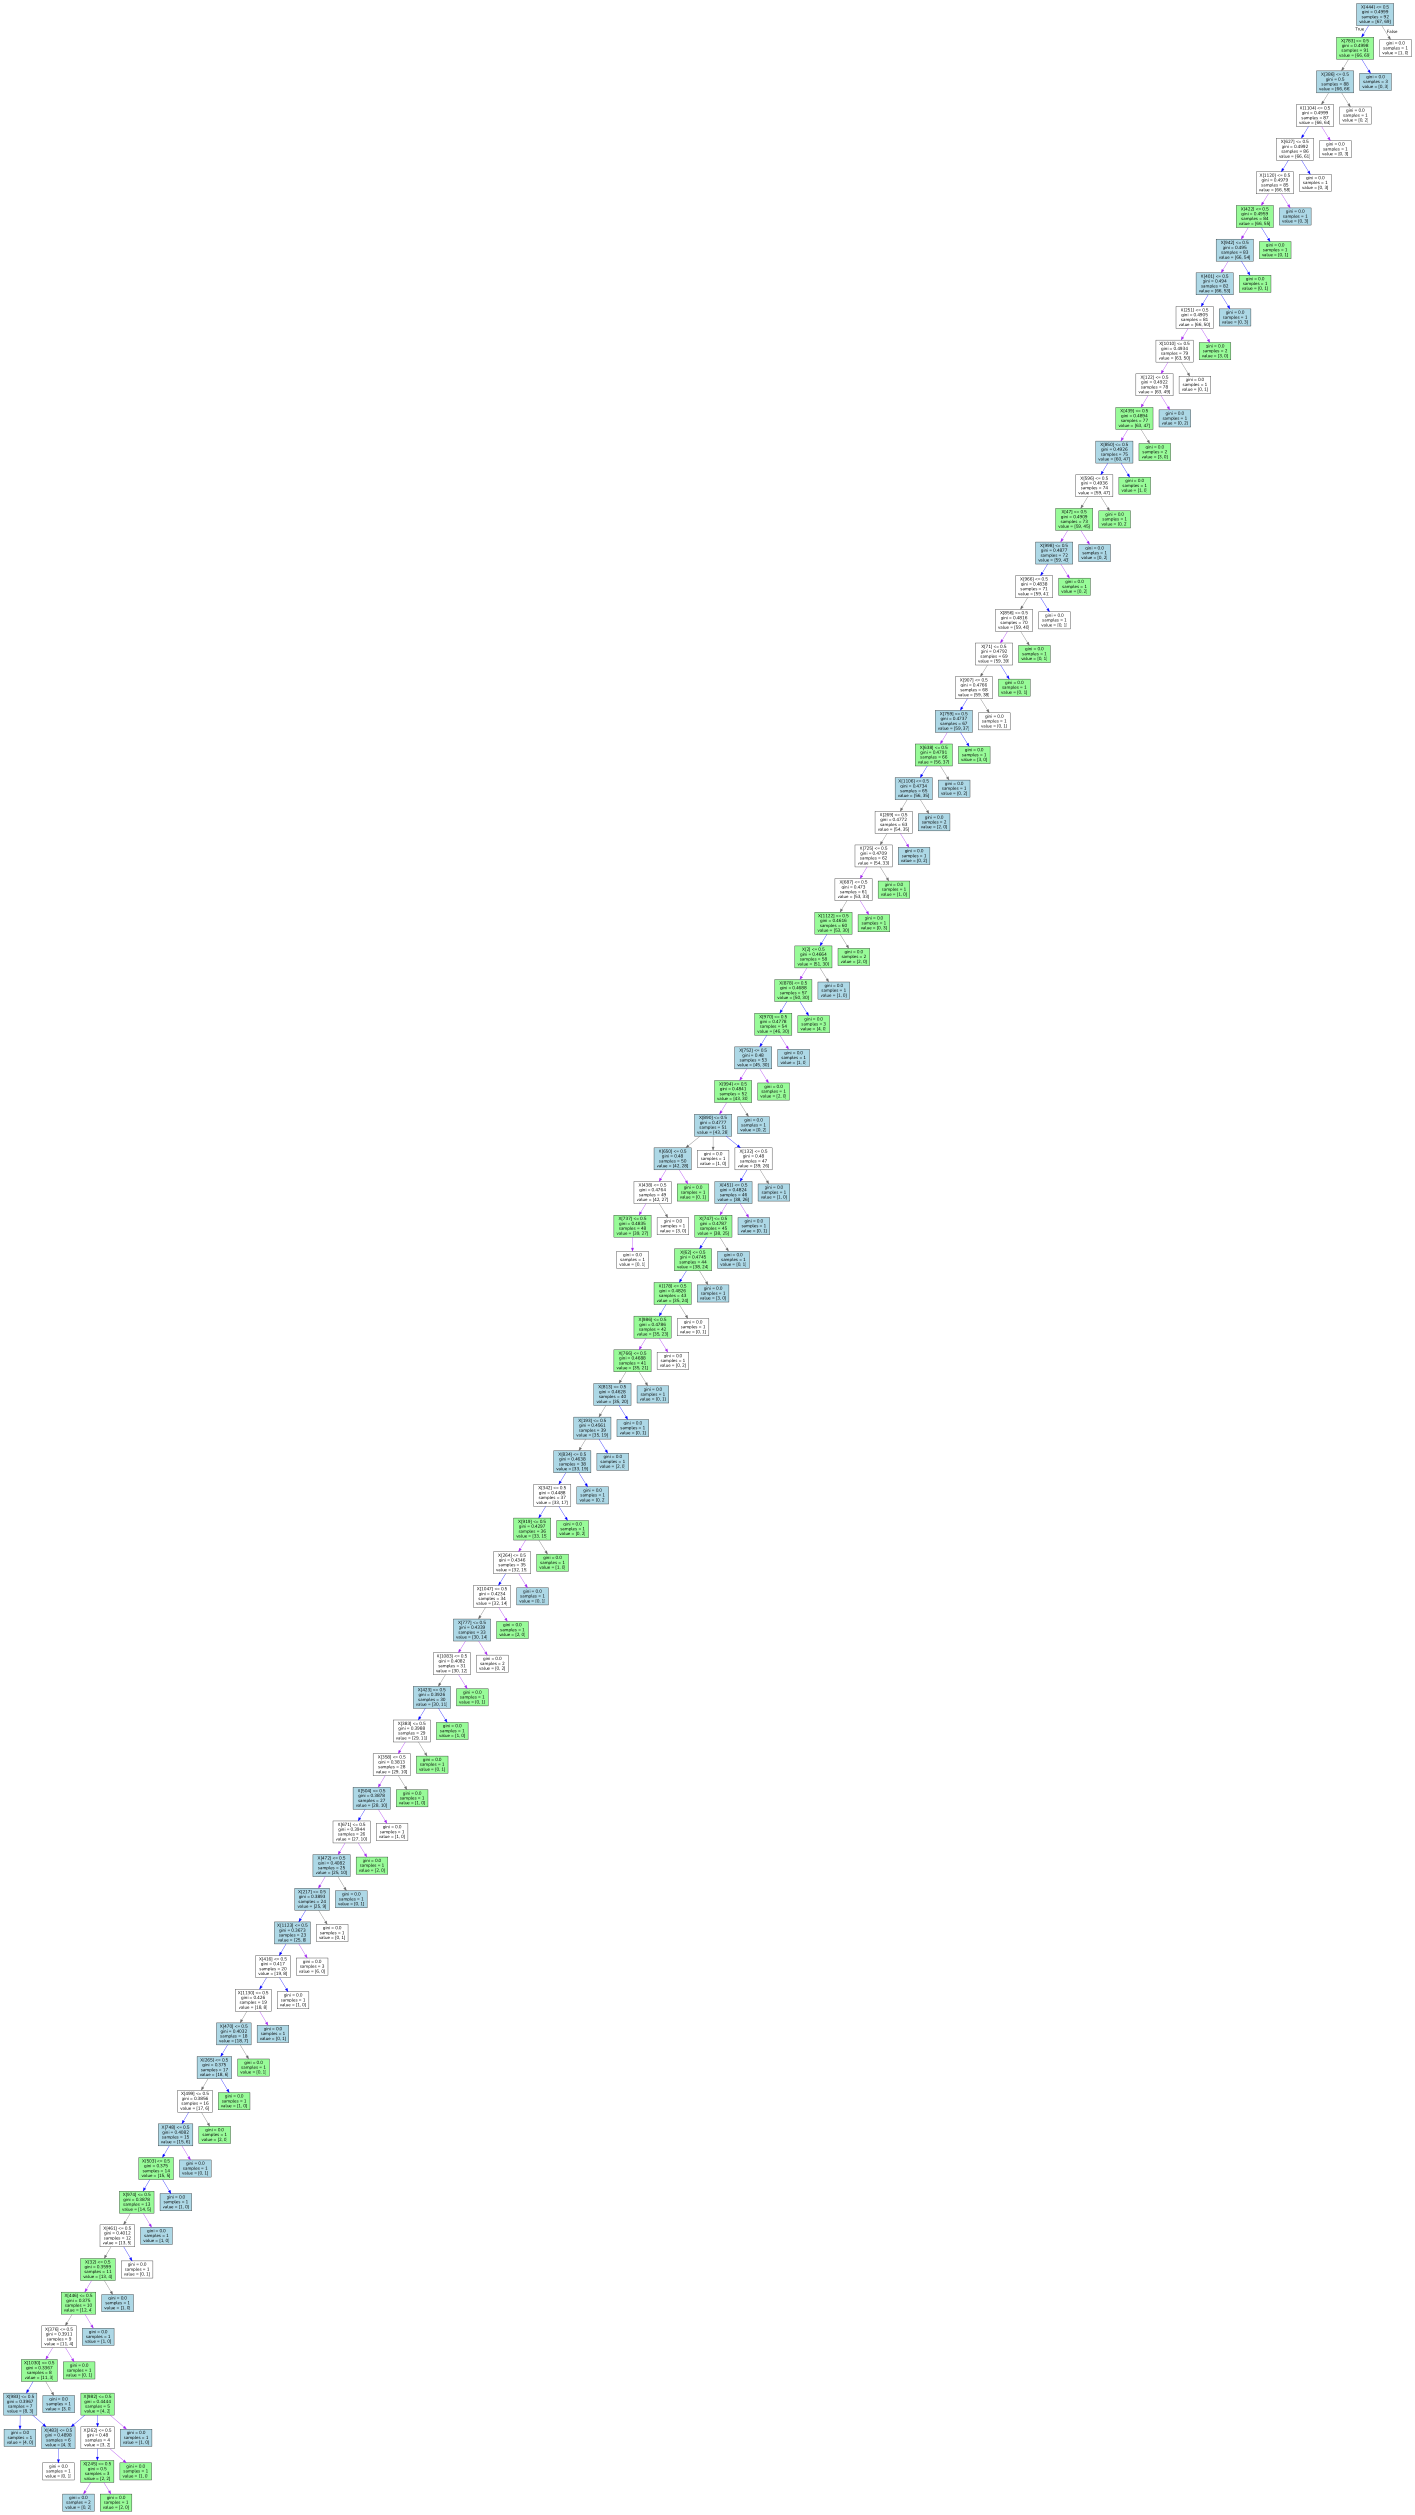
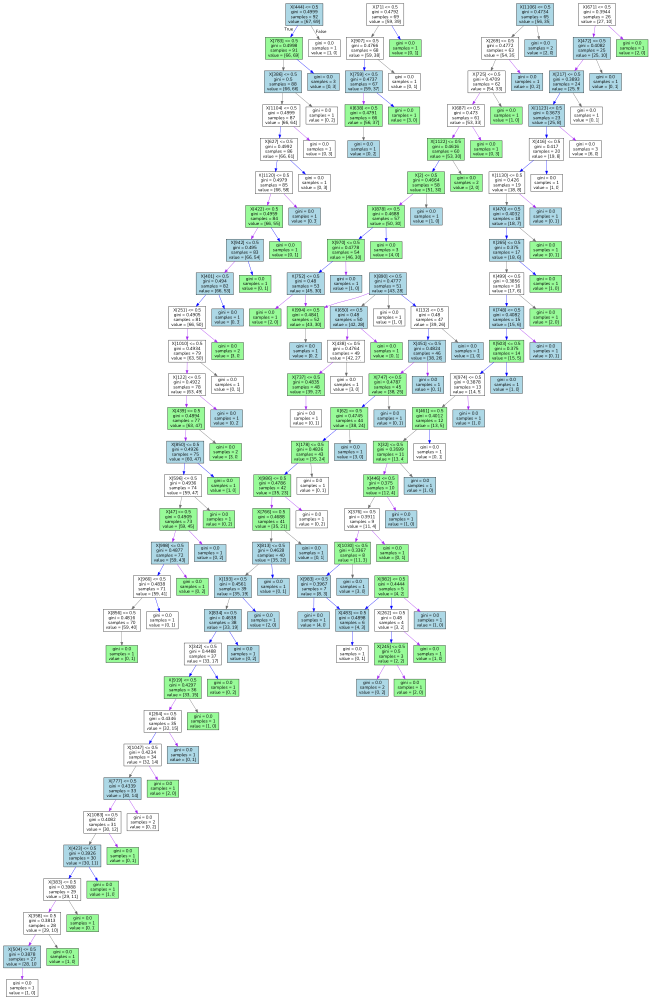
(1005, 636) -> none
(925, 770) -> none
(844, 905) -> (457, 131)
(724, 1107) -> (348, 300)
(363, 1814) -> none
(137, 2202) -> (467, 385)
(117, 2236) -> (430, 418)
